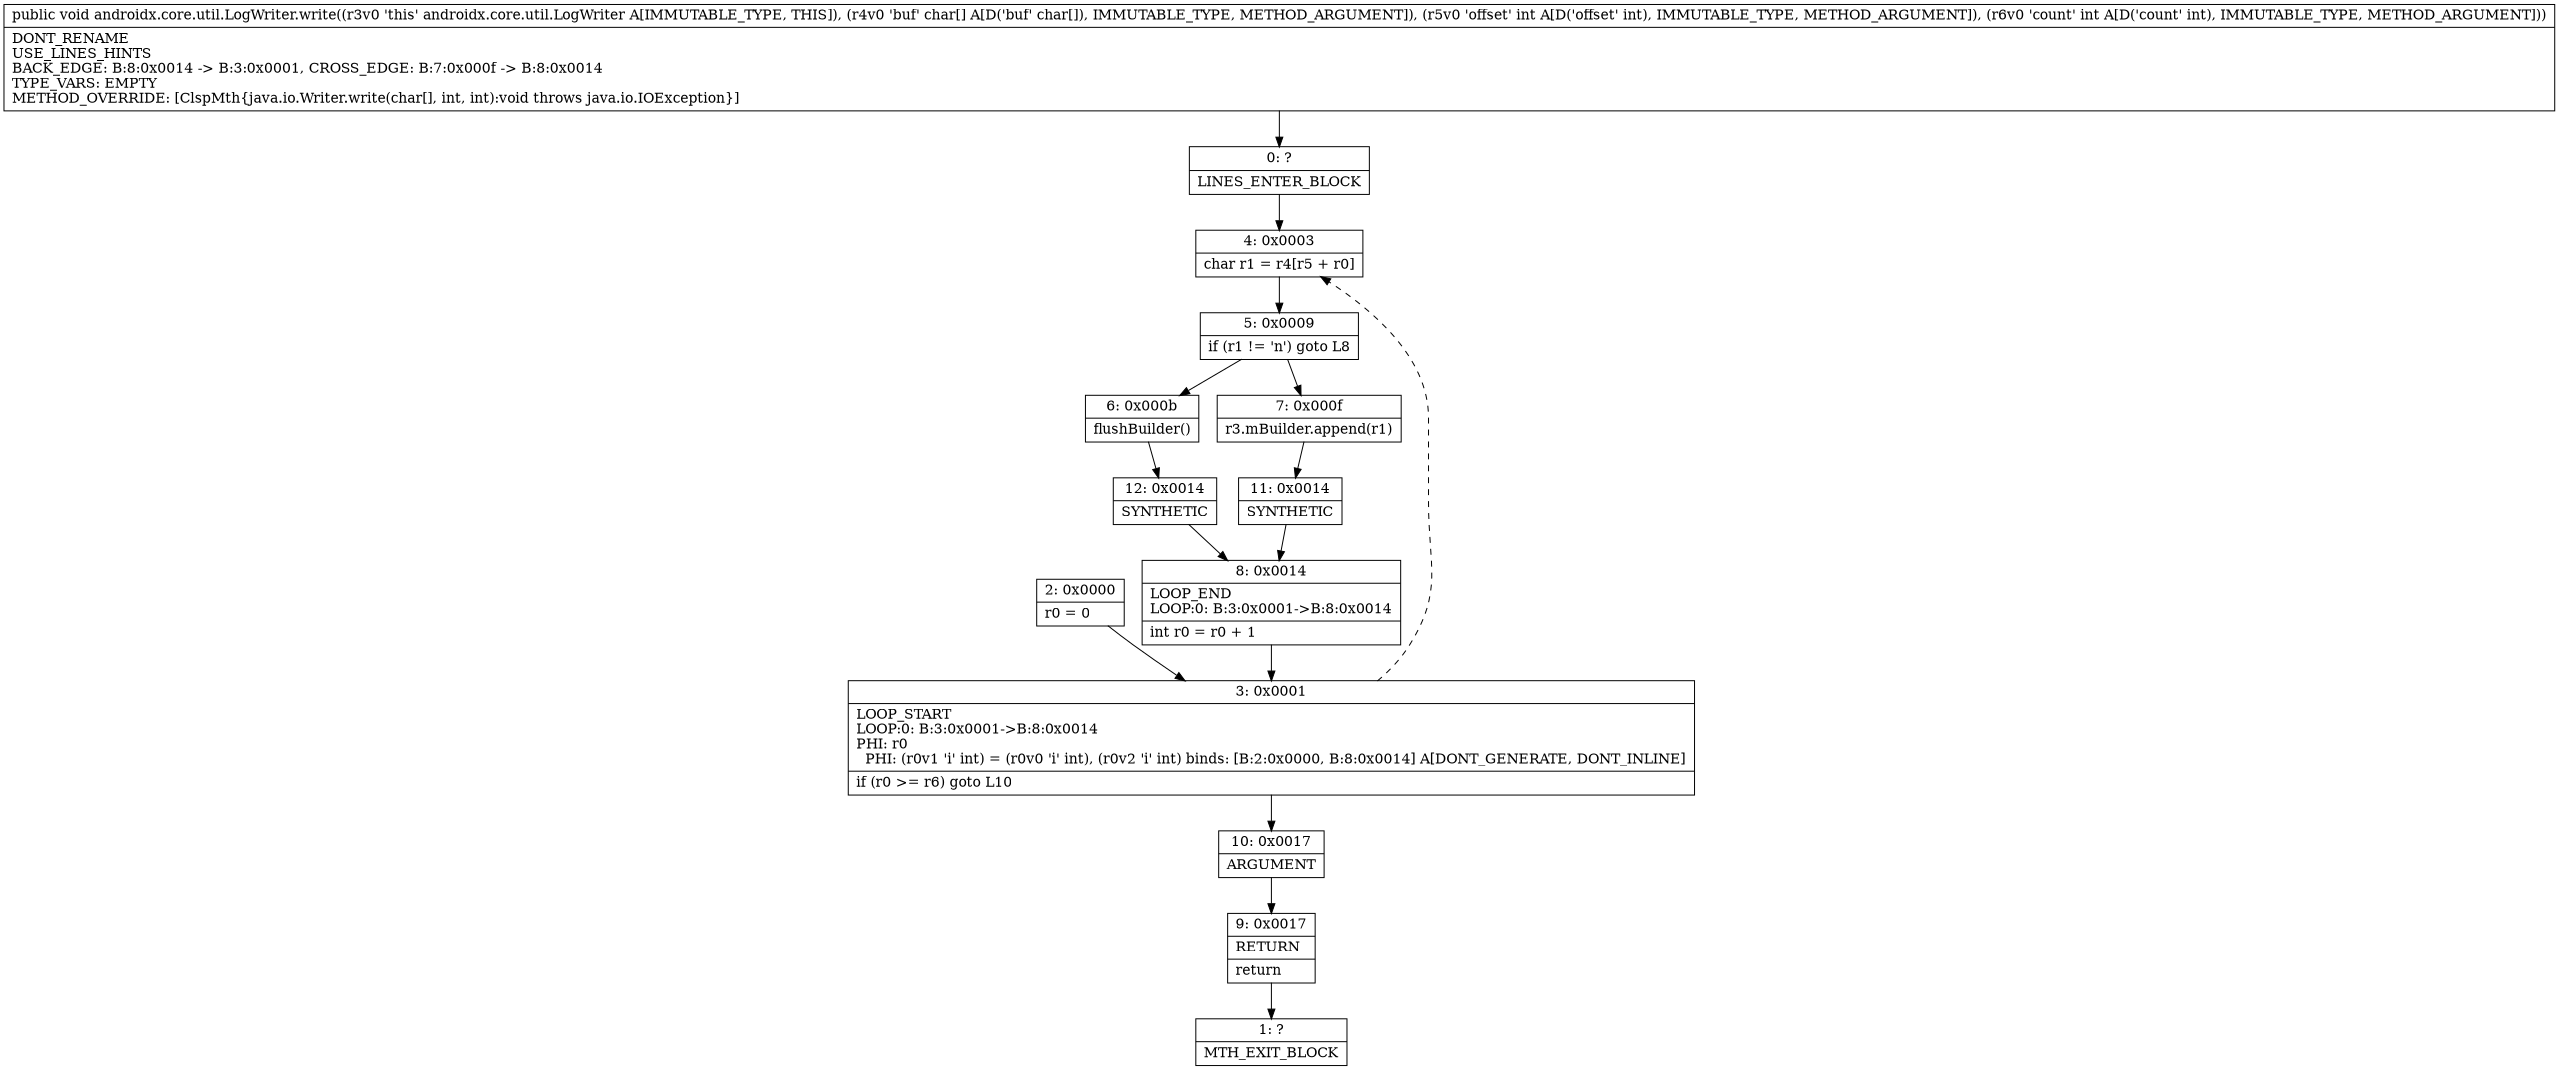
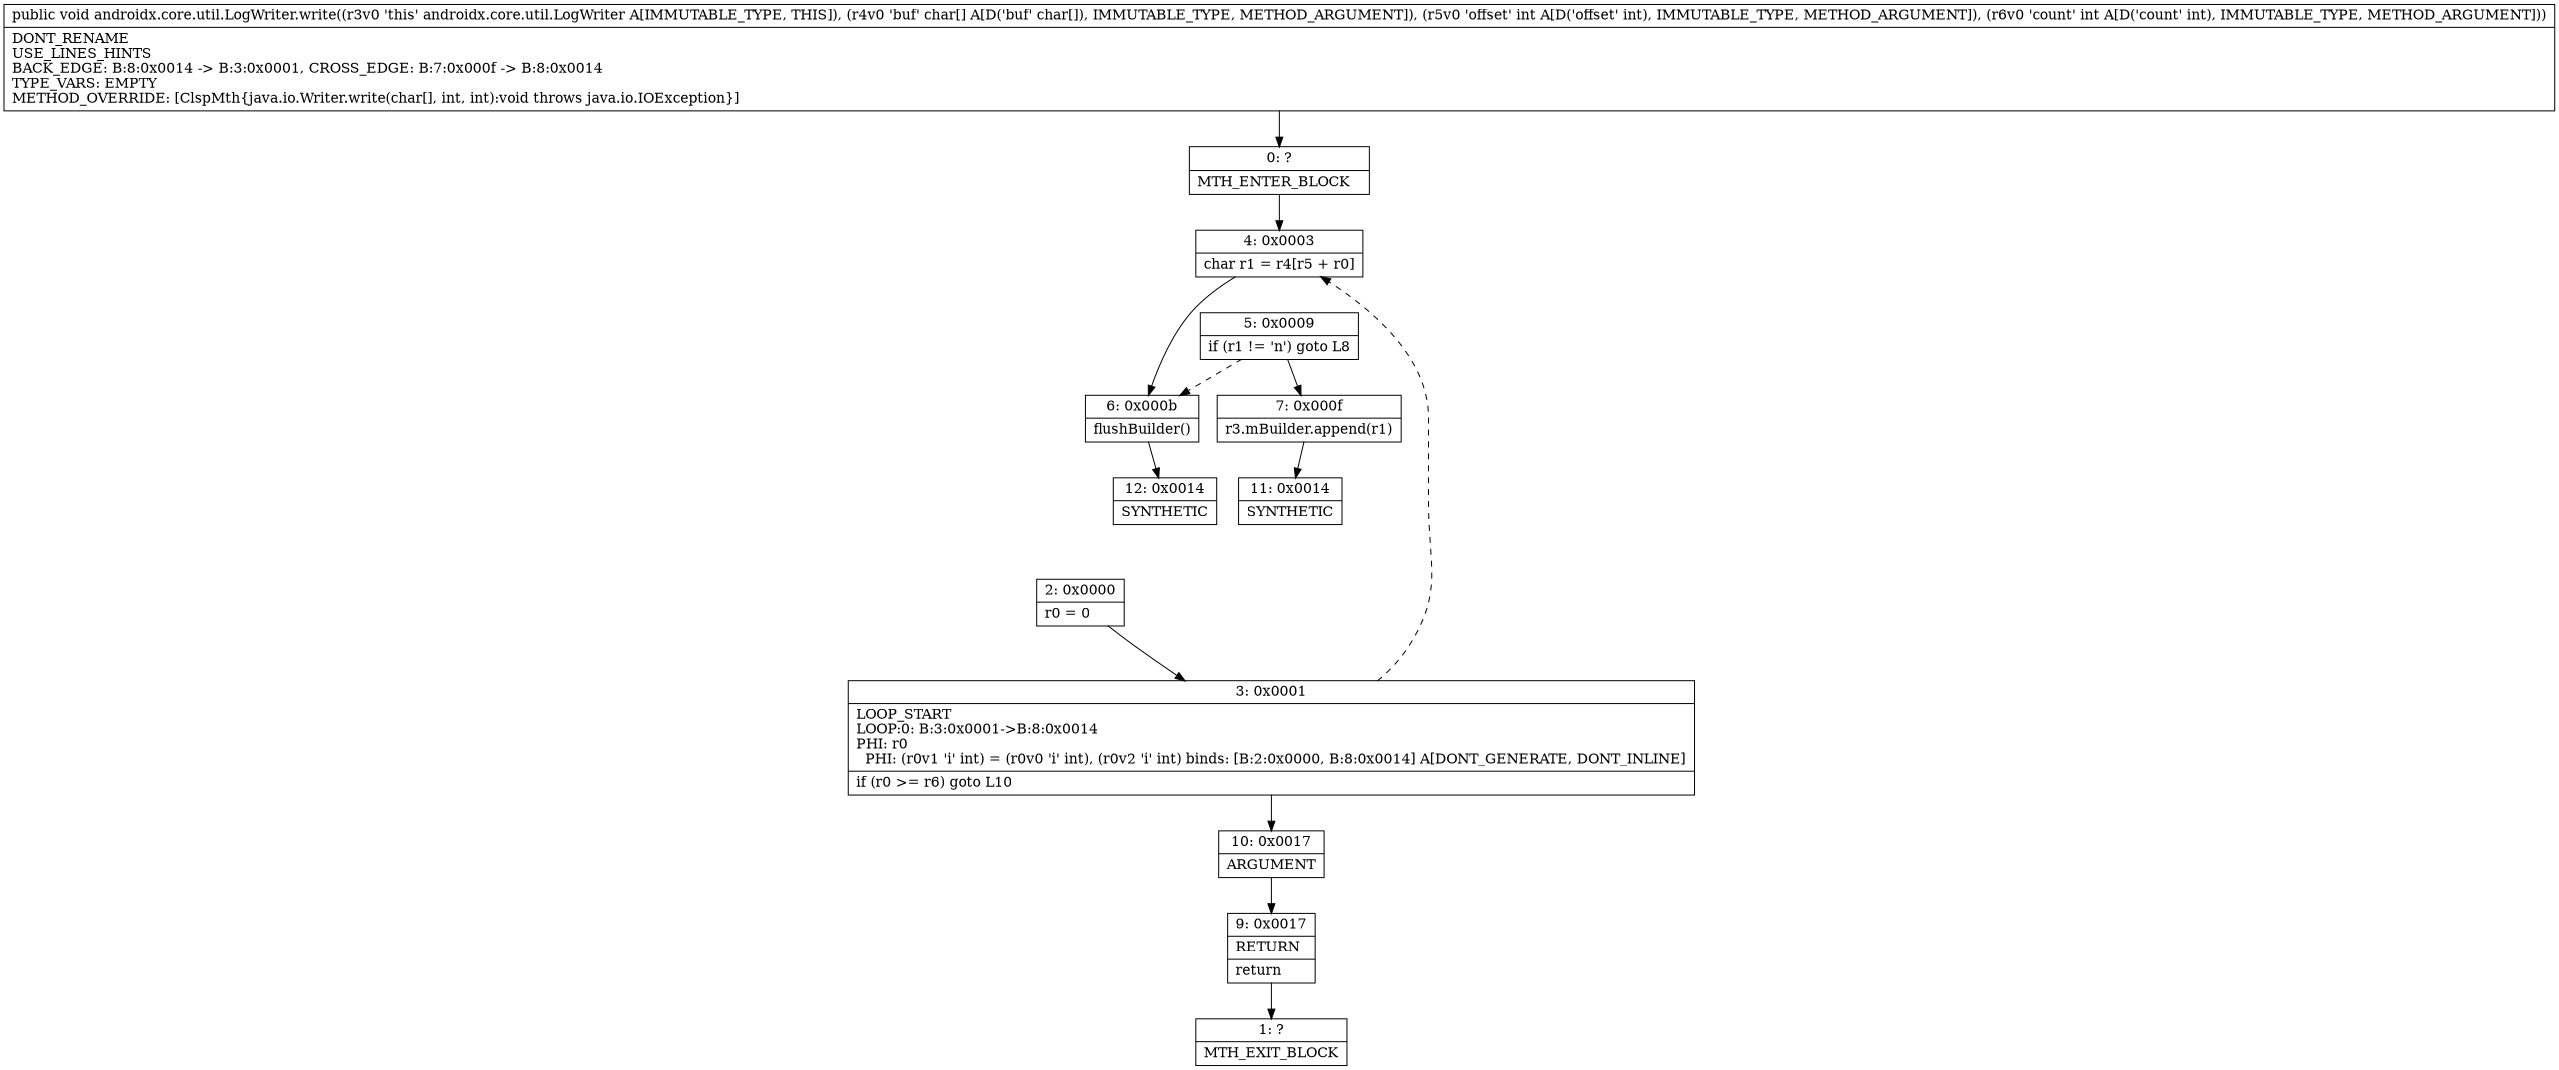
(1279, 182) -> (1274, 182)
(1279, 290) -> (1183, 323)
(1215, 375) -> (1215, 375)
(1271, 603) -> none
